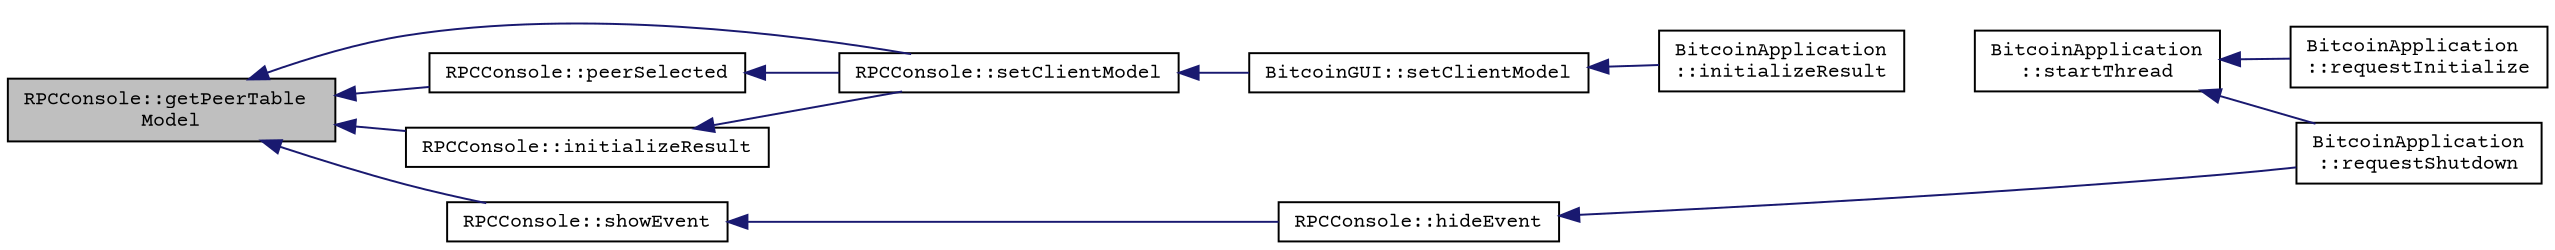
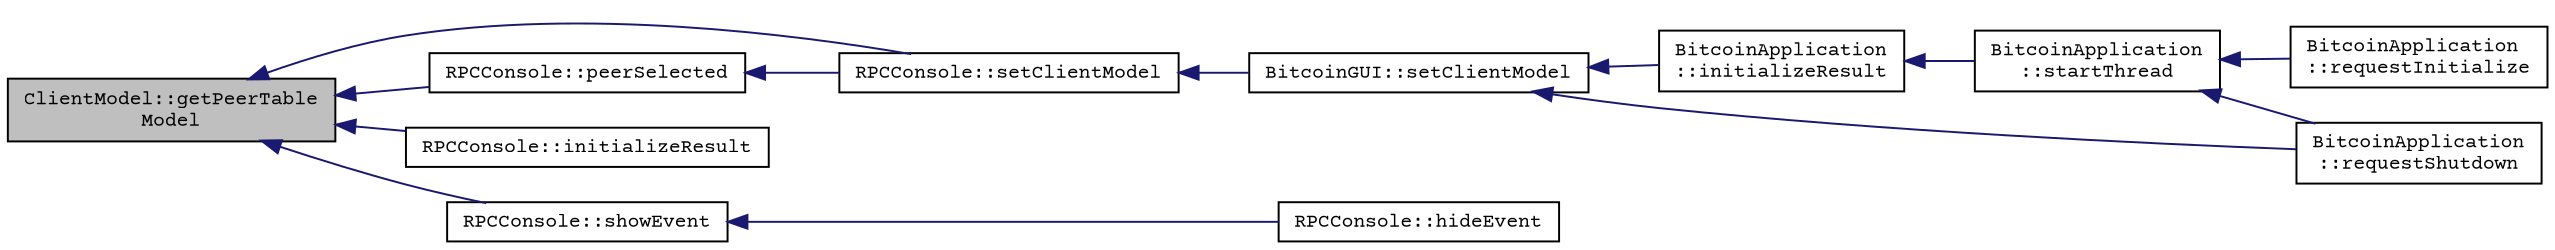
none -> (1950, 61)
(808, 108) -> none
(172, 110) -> (172, 110)
(1938, 195) -> (1924, 130)
